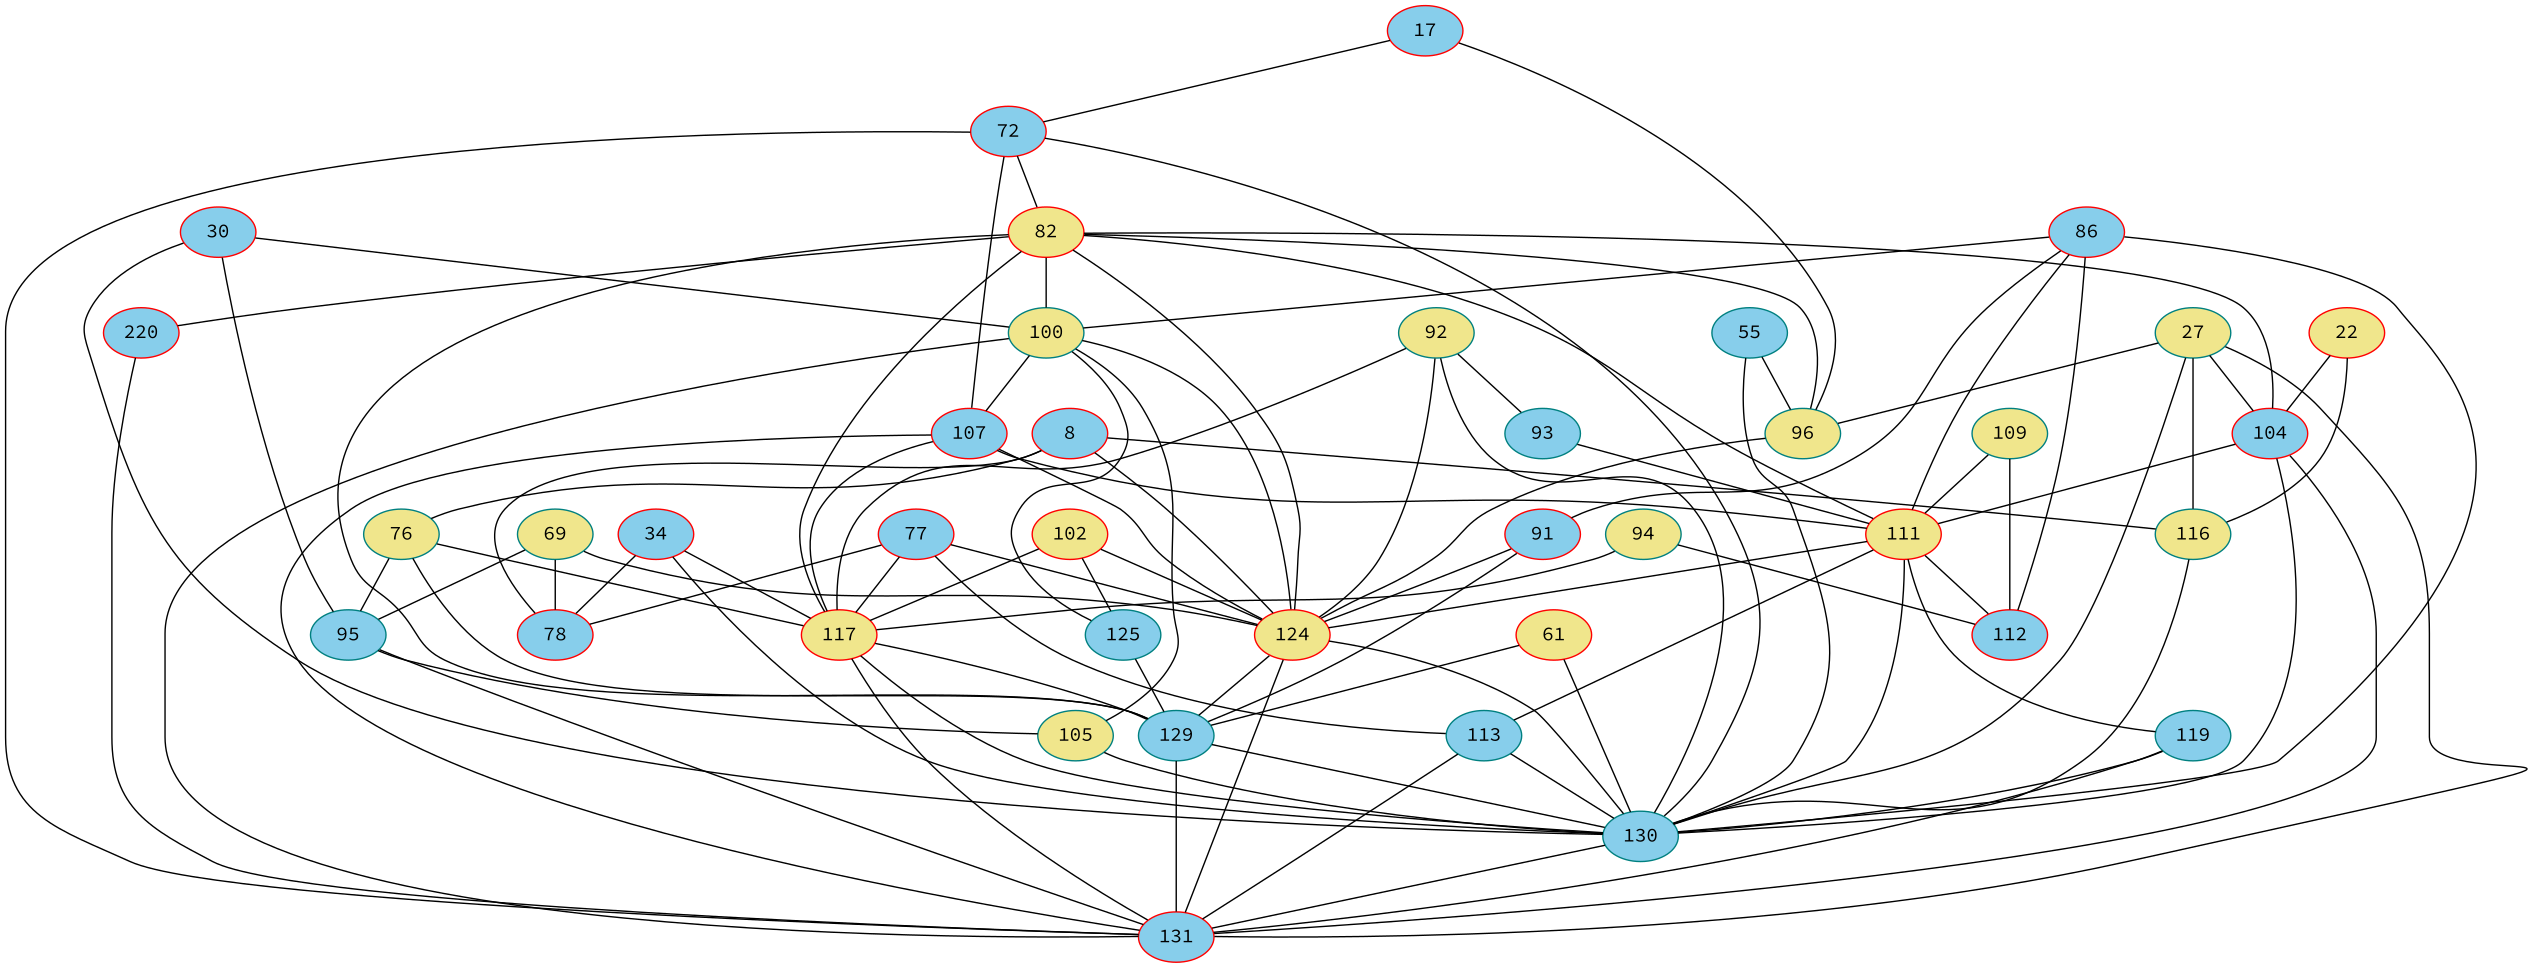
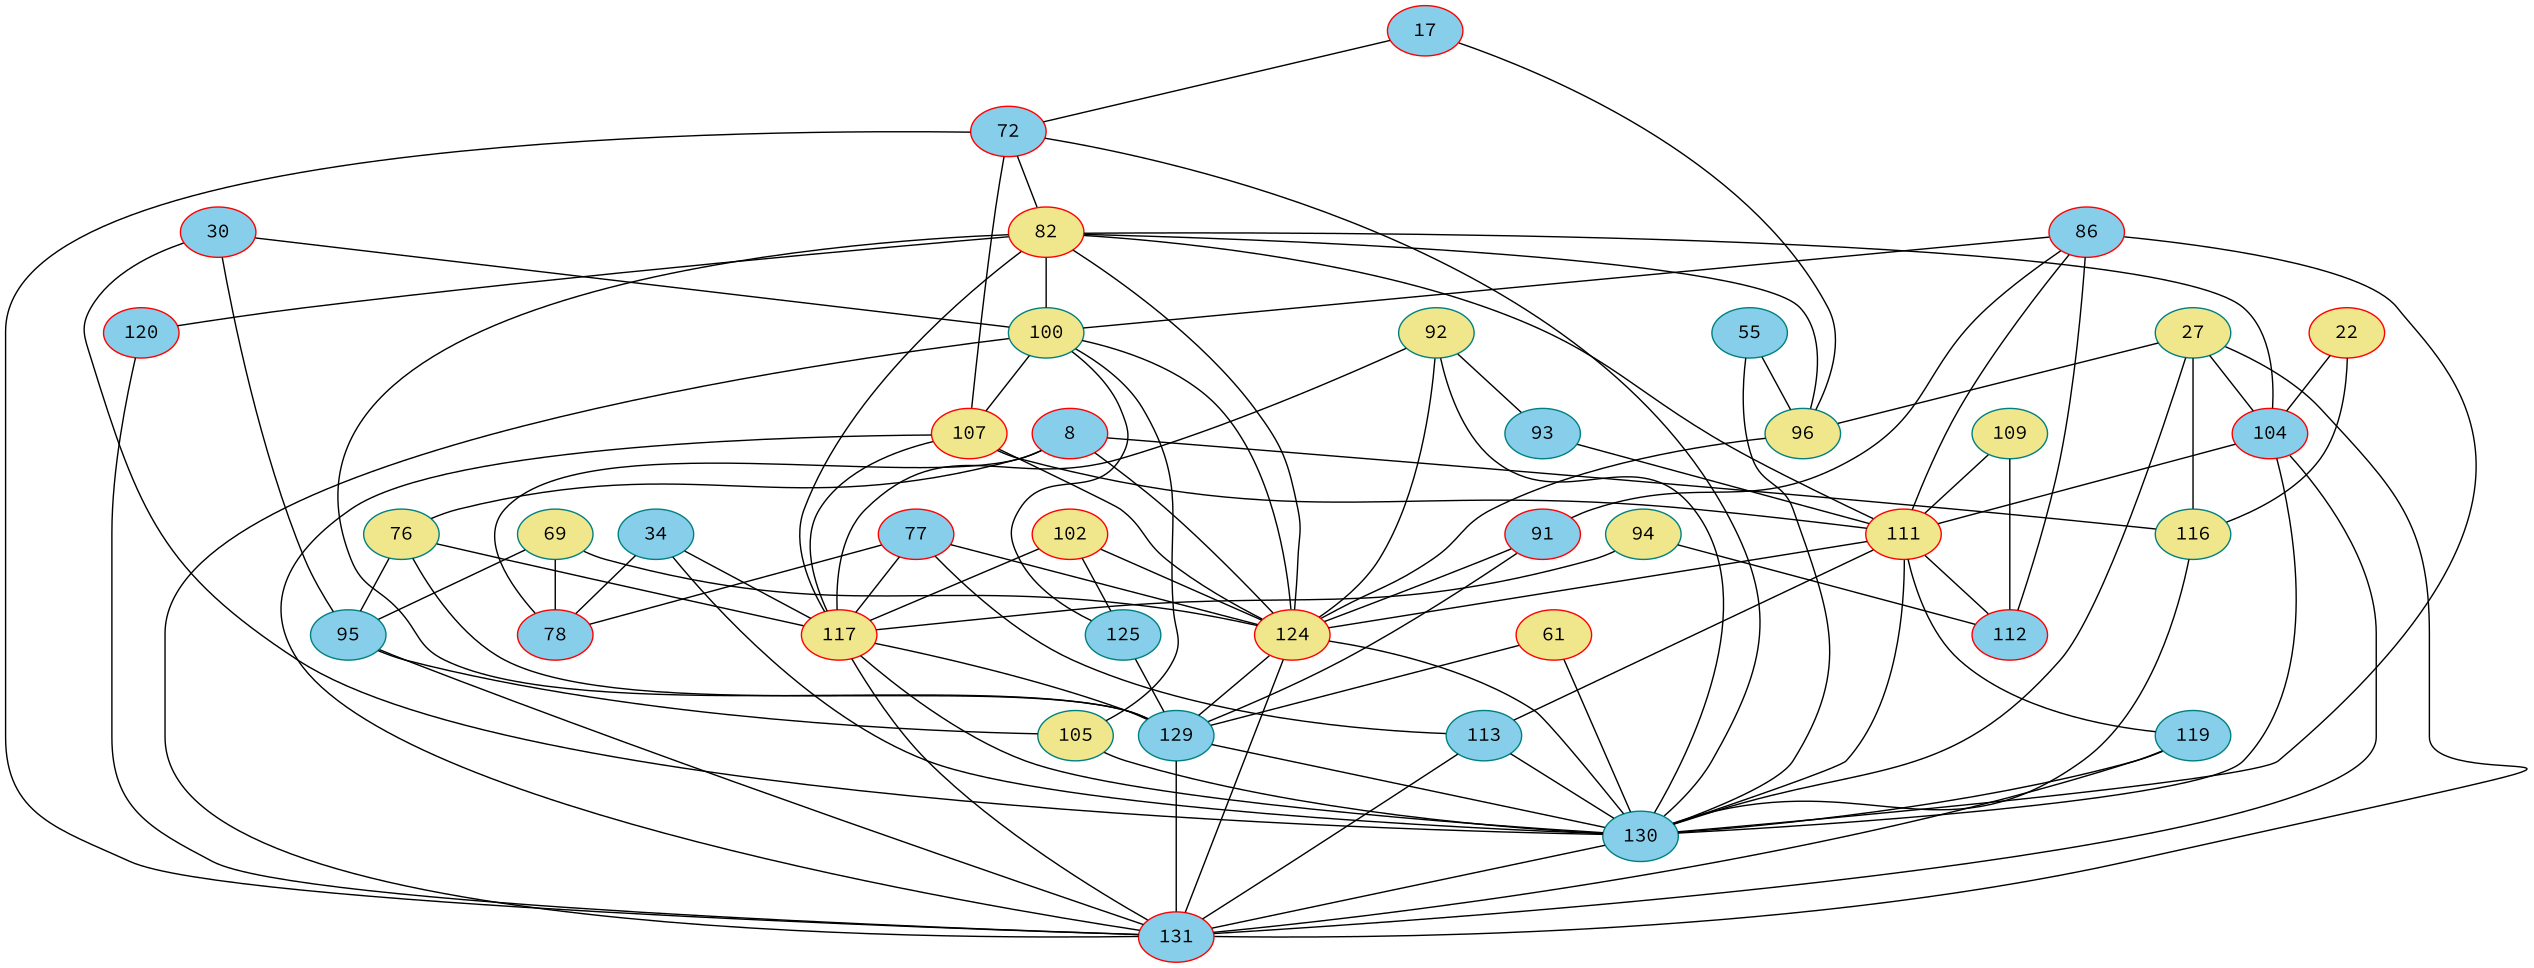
(141, 333) -> (141, 333)
(969, 434) -> (969, 434)
(656, 534) -> (656, 534)
